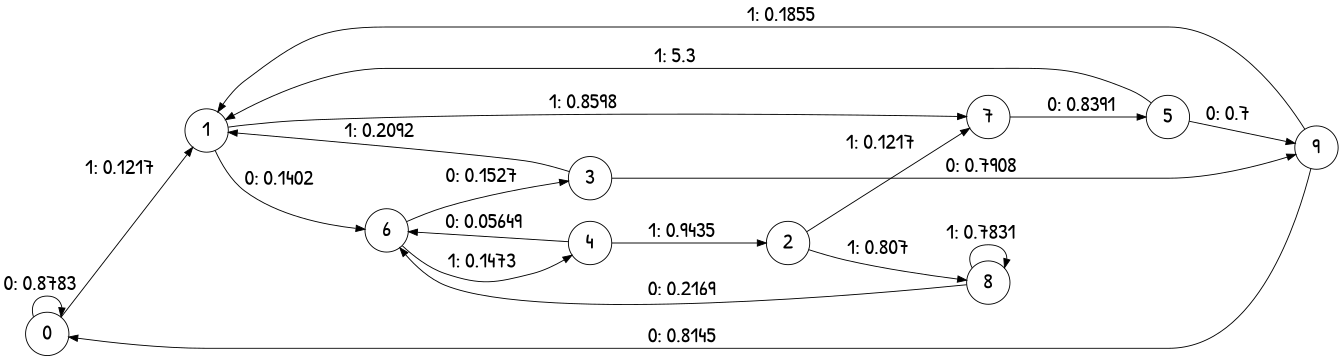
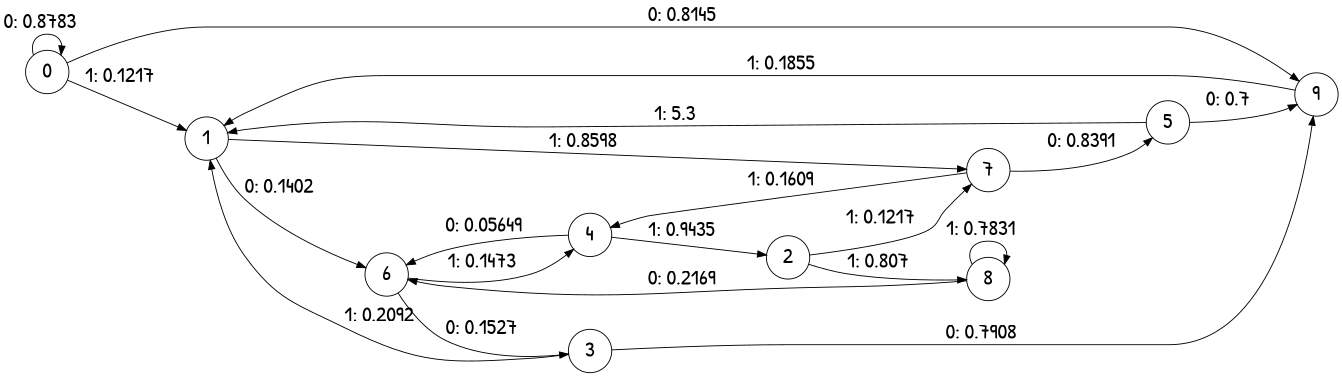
none -> (792, 196)
(746, 348) -> (682, 27)
